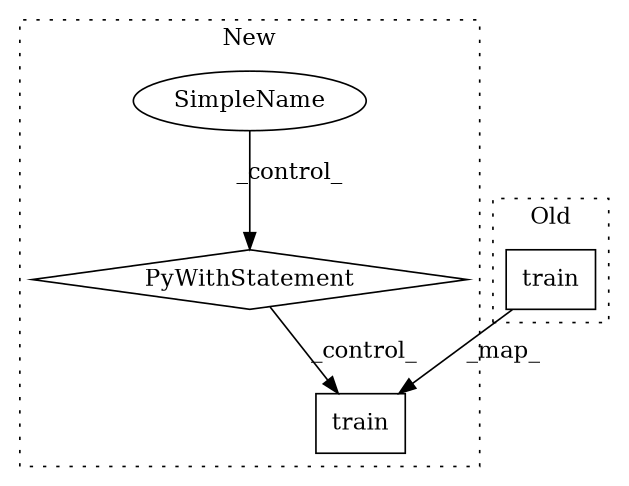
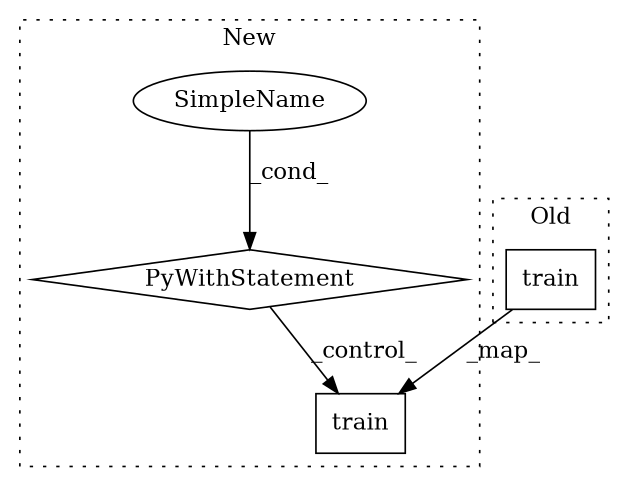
(289, 173) -> (289, 173)
